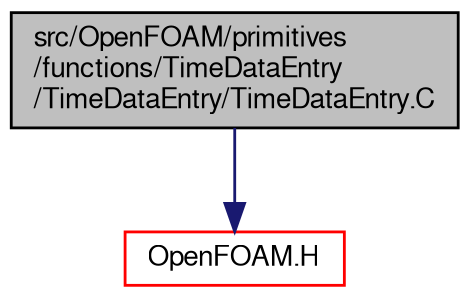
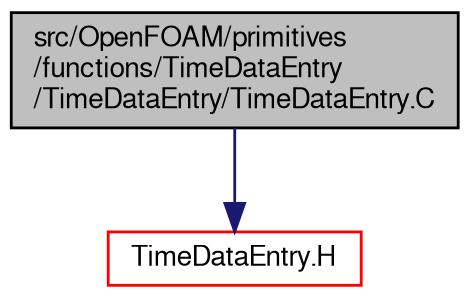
(235, 259) -> (235, 259)
